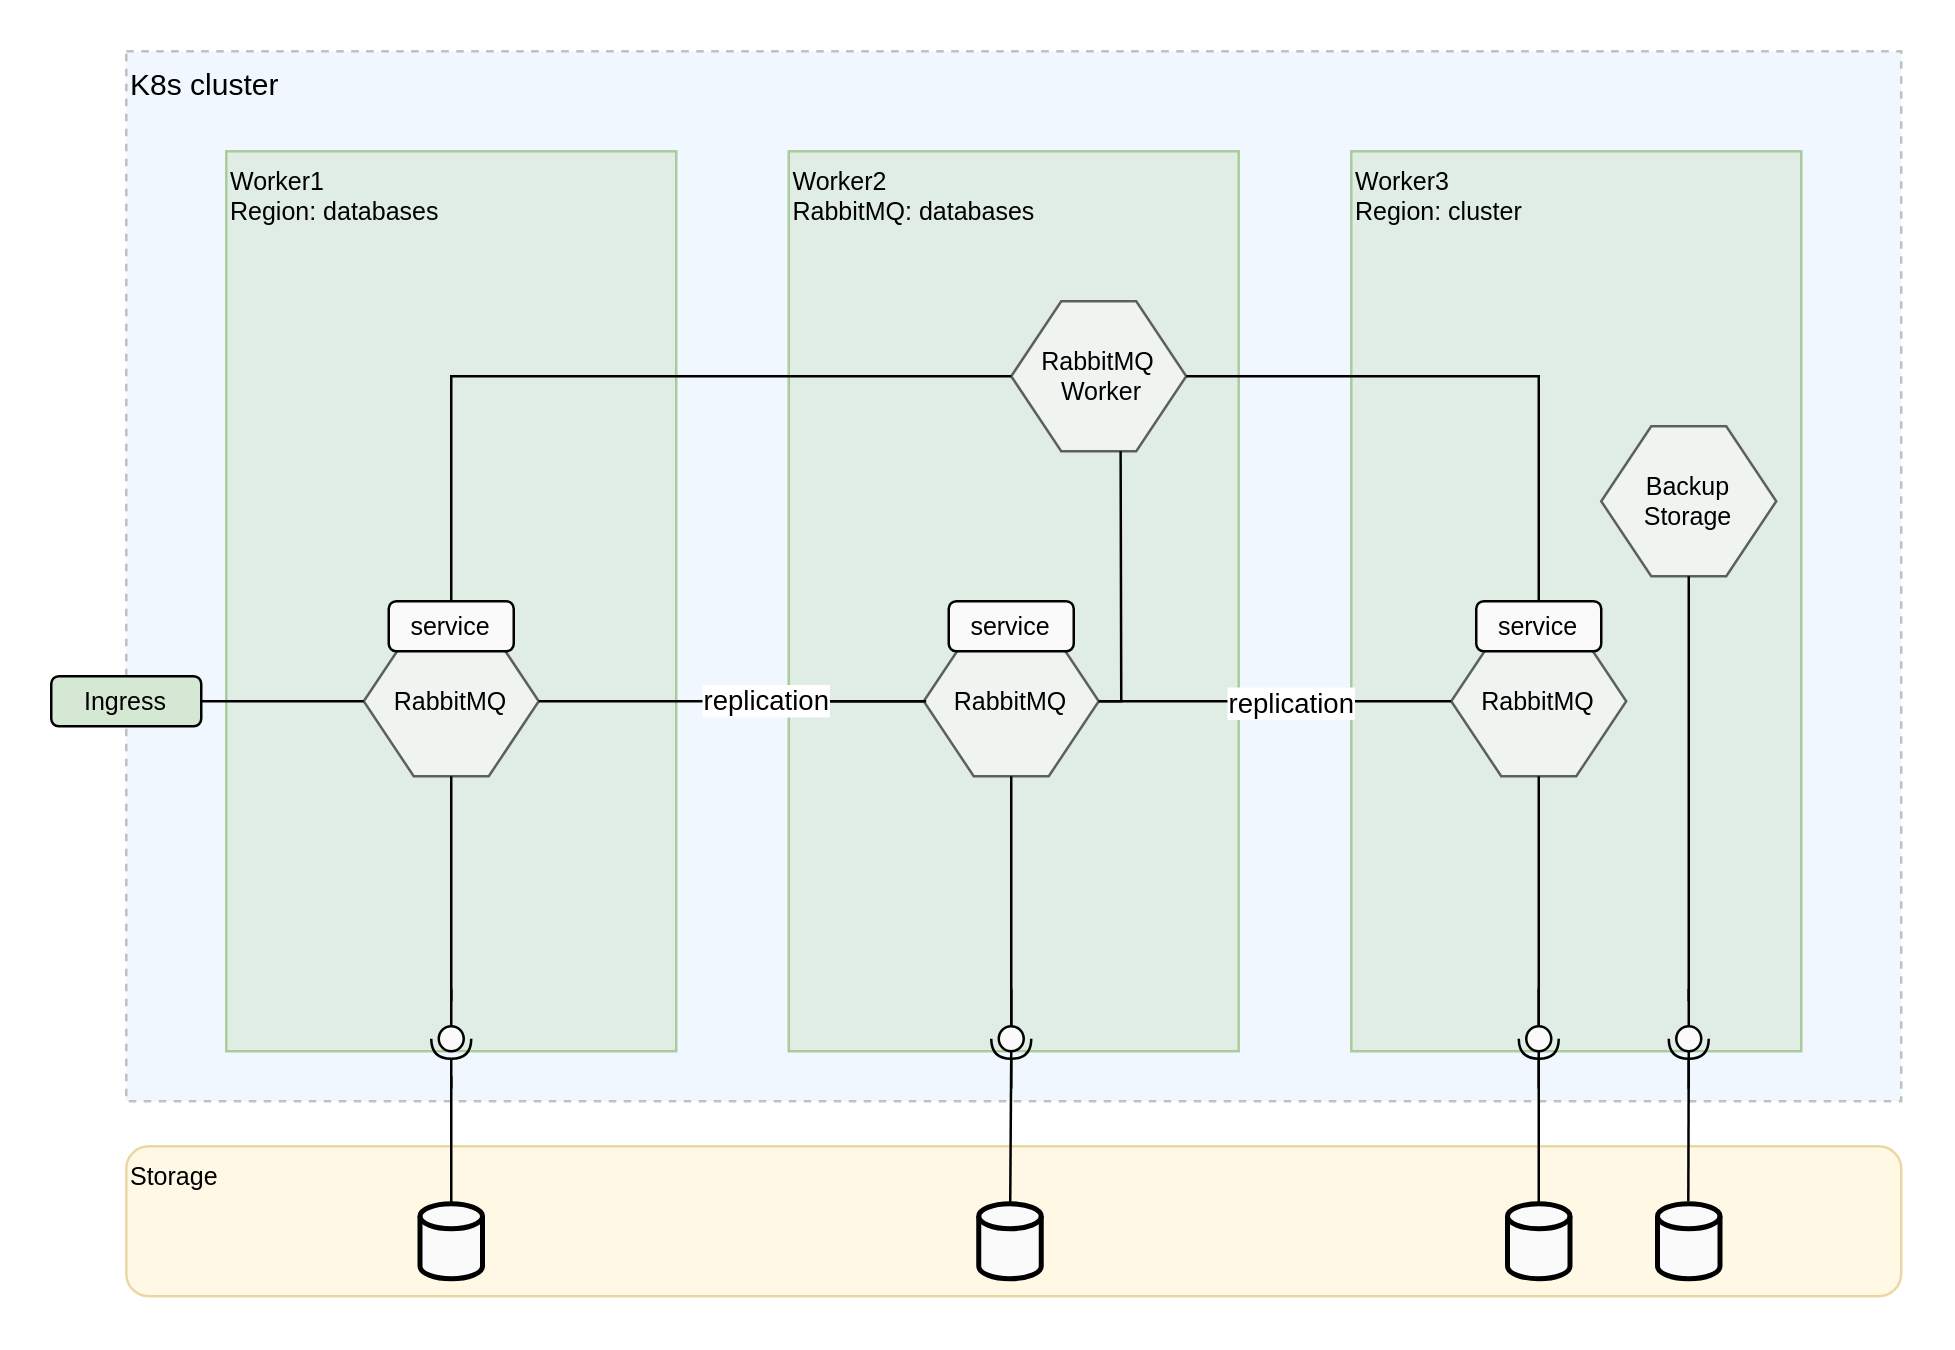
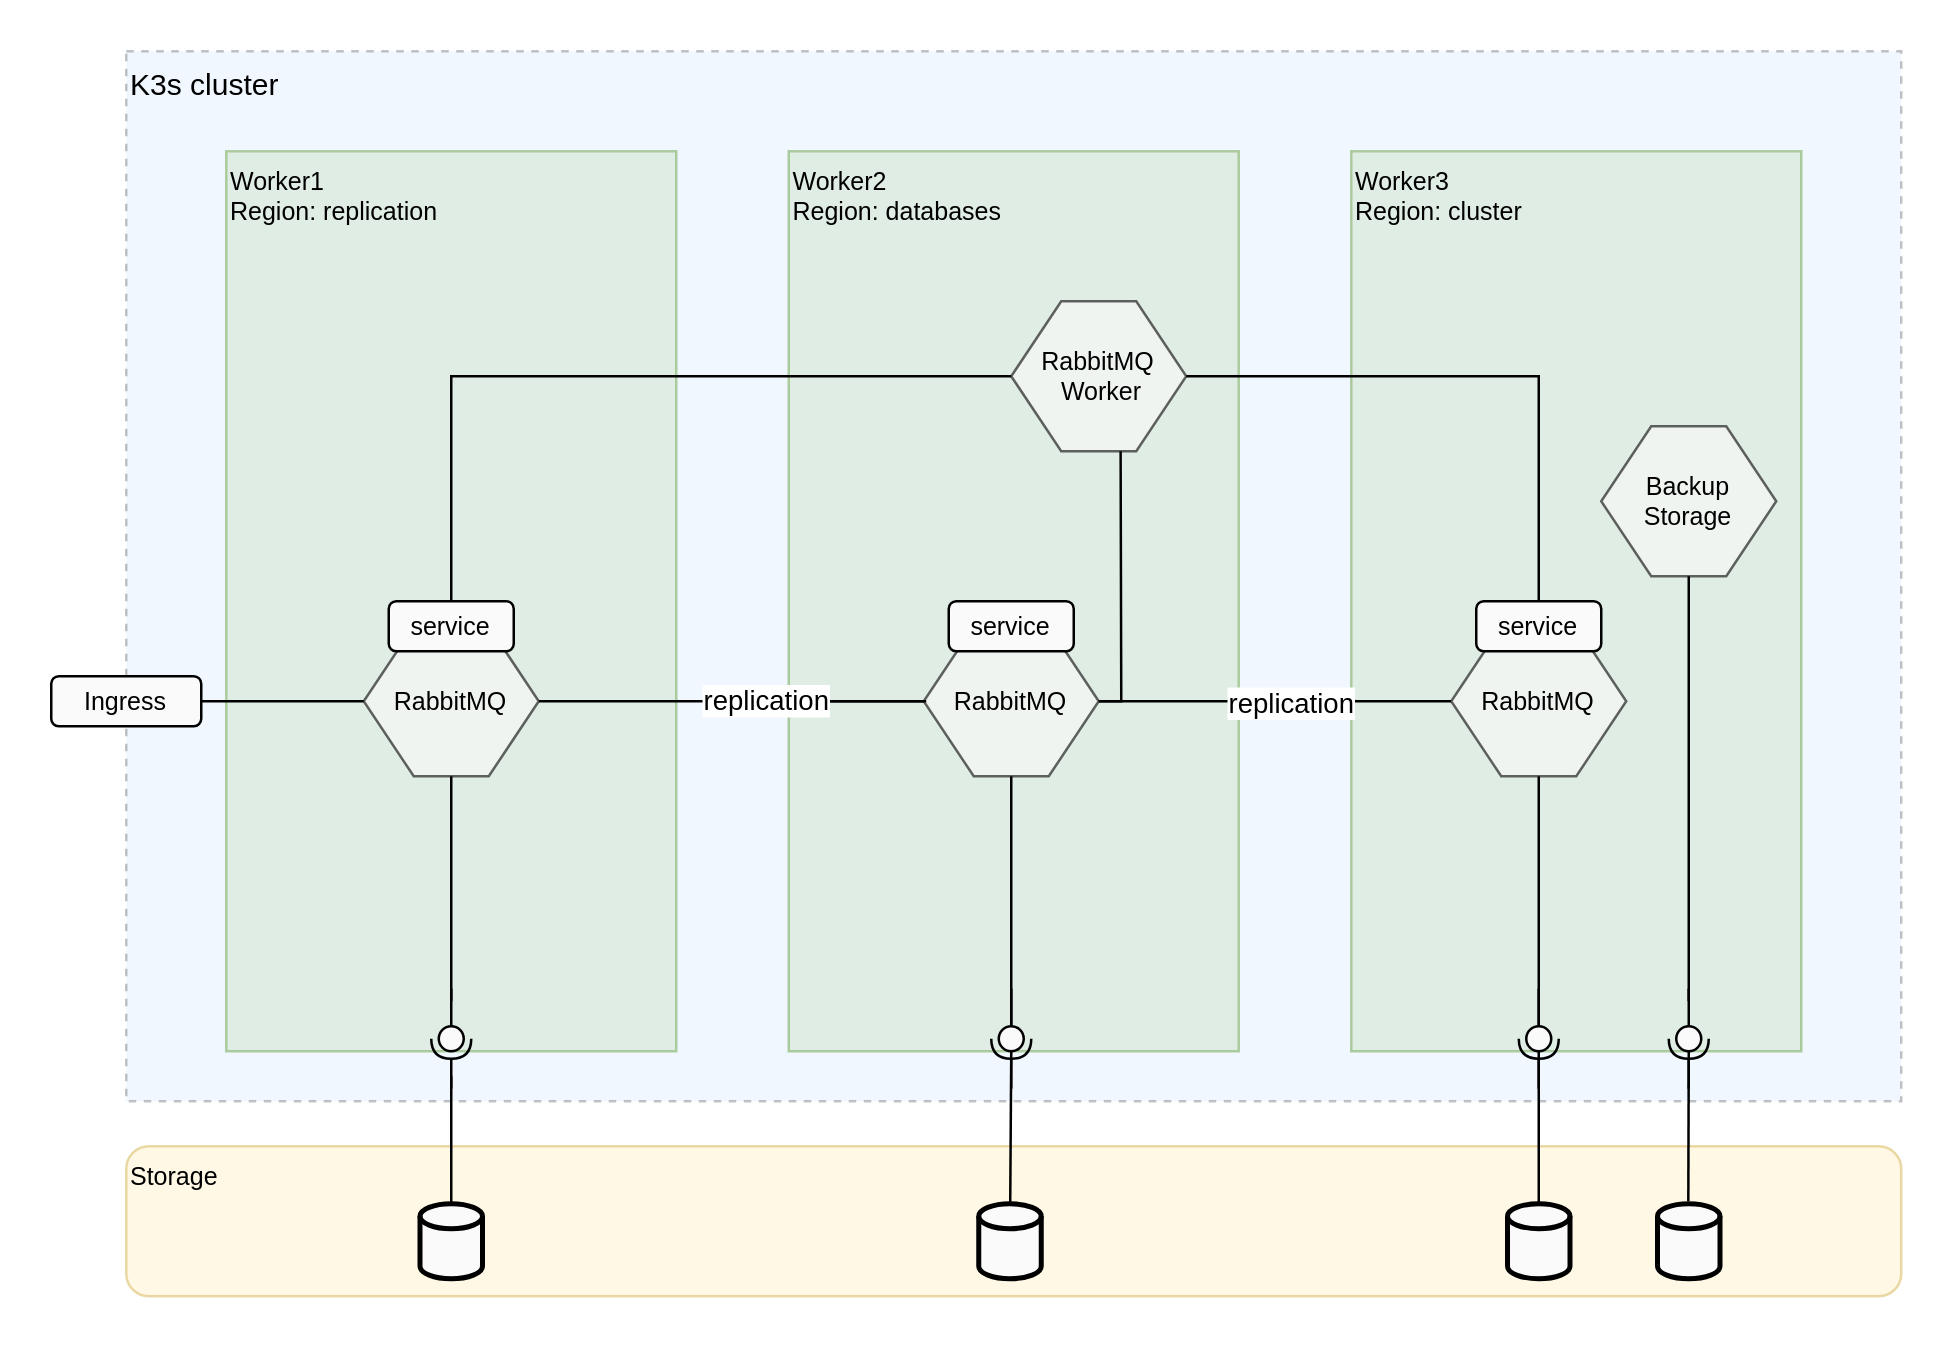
(216, 87) -> (216, 87)
(341, 199) -> (345, 199)
(917, 199) -> (903, 199)
(126, 701) -> (126, 701)
